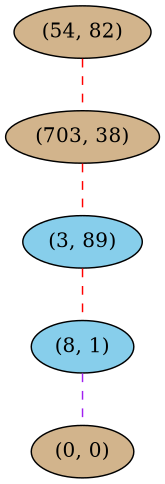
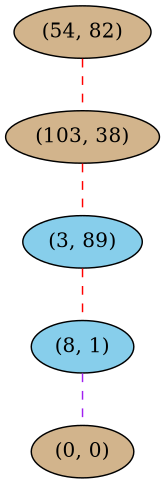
(83, 137) -> (83, 137)
